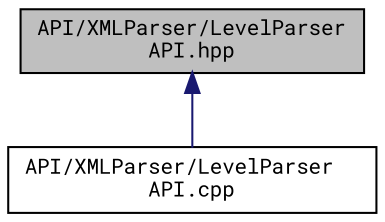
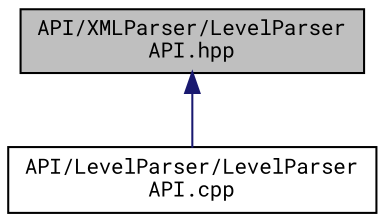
(192, 180) -> (192, 180)
